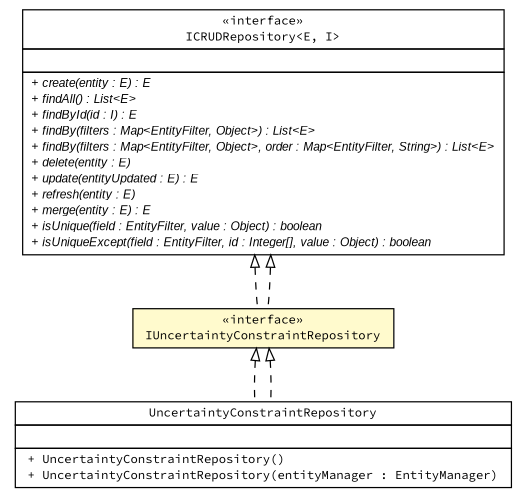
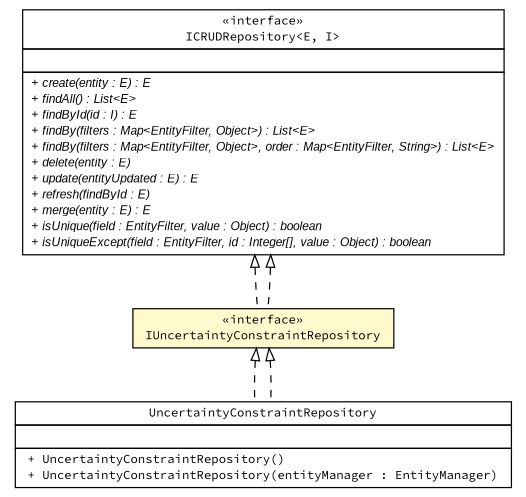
(83, 195) -> (91, 195)
